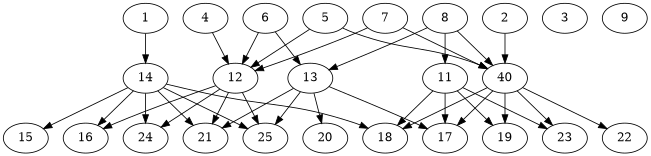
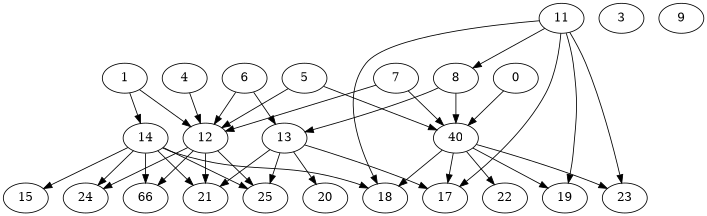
(505, 18) -> (516, 78)
(445, 43) -> (513, 46)
none -> (162, 106)
(86, 138) -> (146, 198)
